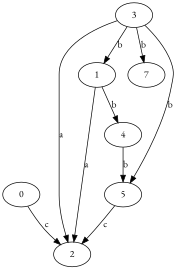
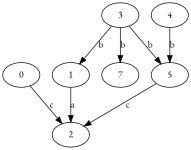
(109, 102) -> none
(59, 113) -> none
